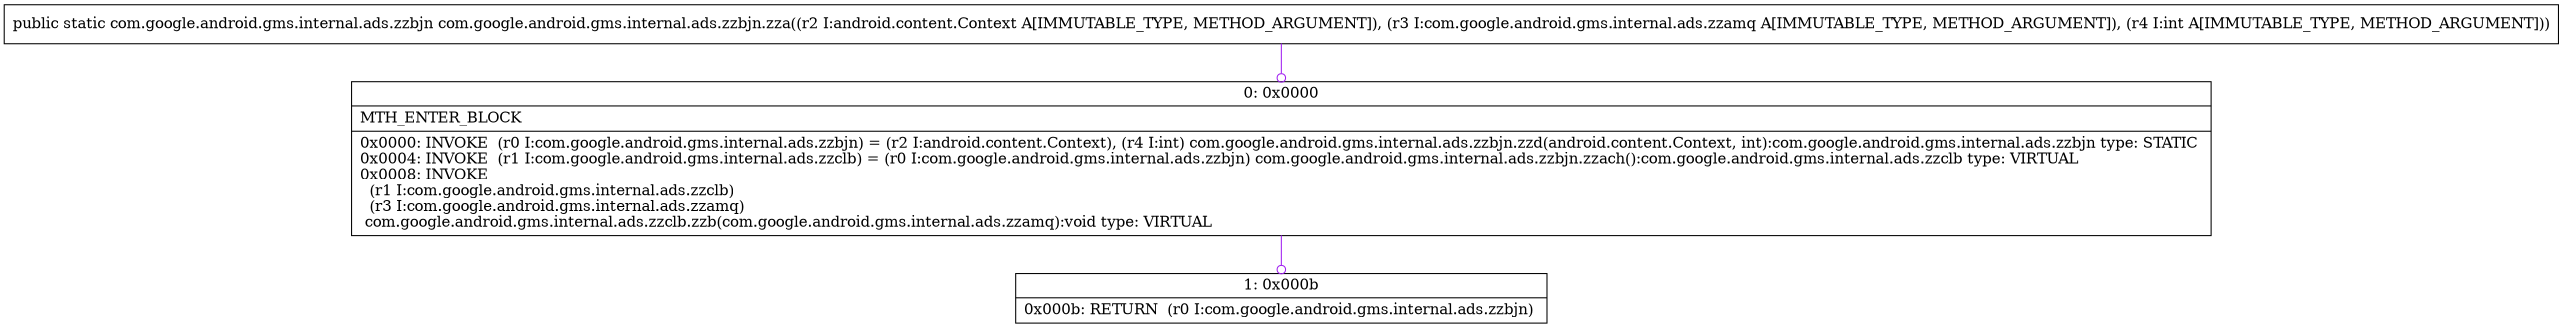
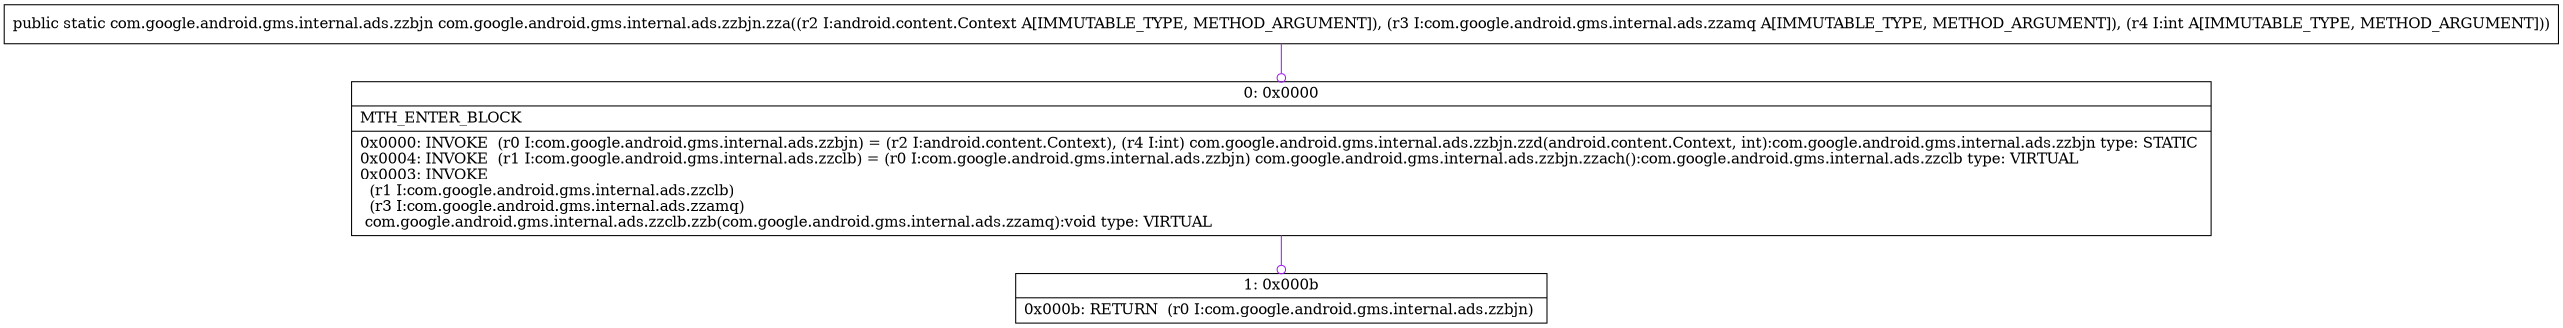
(429, 175) -> (429, 175)
